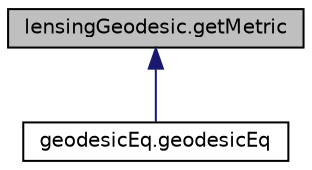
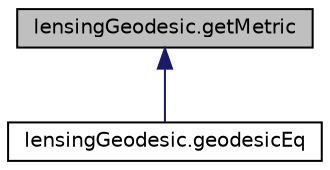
(156, 142) -> (165, 142)
